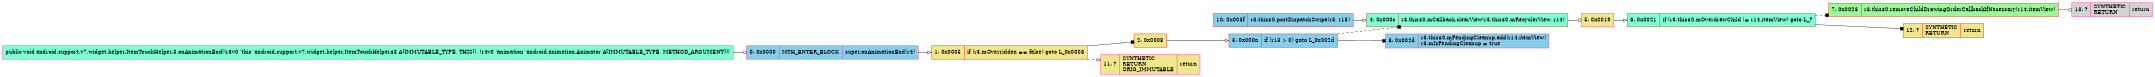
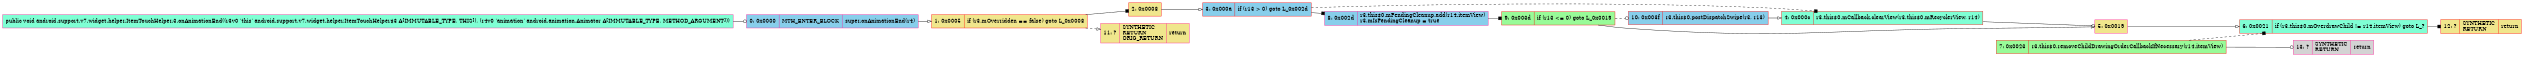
(1820, 16) -> (2225, 37)
none -> (1558, 18)
(1148, 70) -> (1143, 39)
